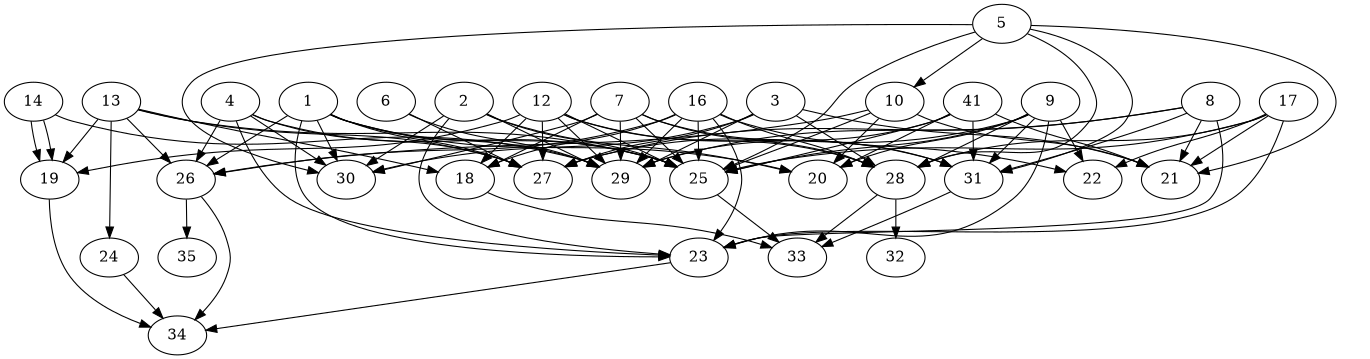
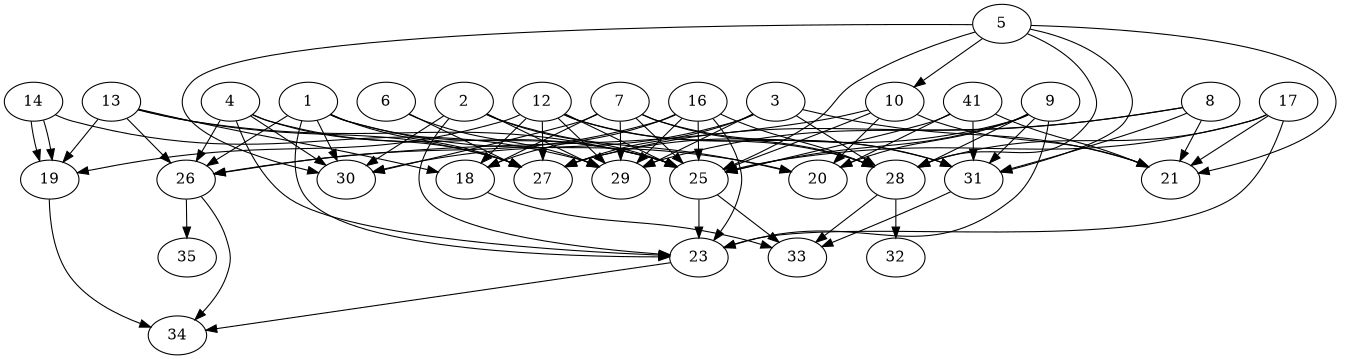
(459, 140) -> none
(802, 140) -> none
(1093, 180) -> none
(1126, 220) -> (699, 213)
(109, 258) -> none
